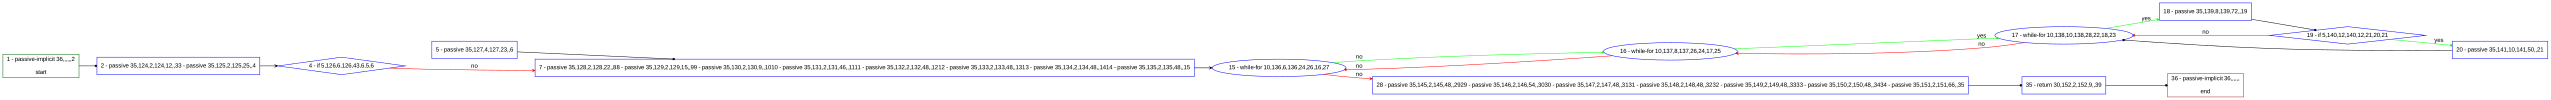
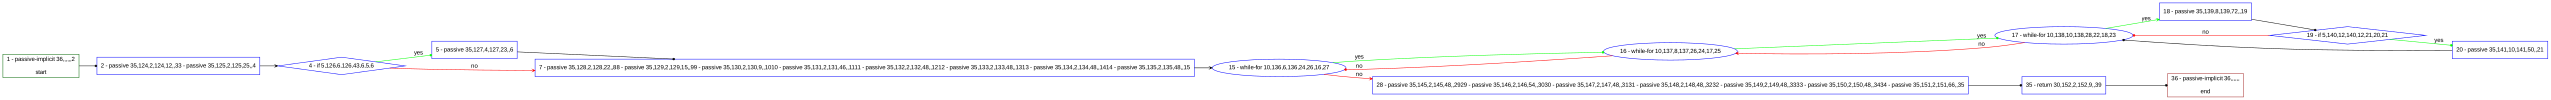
(1359, 57) -> (1359, 57)
none -> (403, 59)
